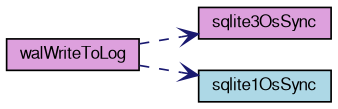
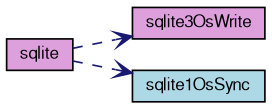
(265, 23) -> (199, 23)
(73, 55) -> (40, 55)
